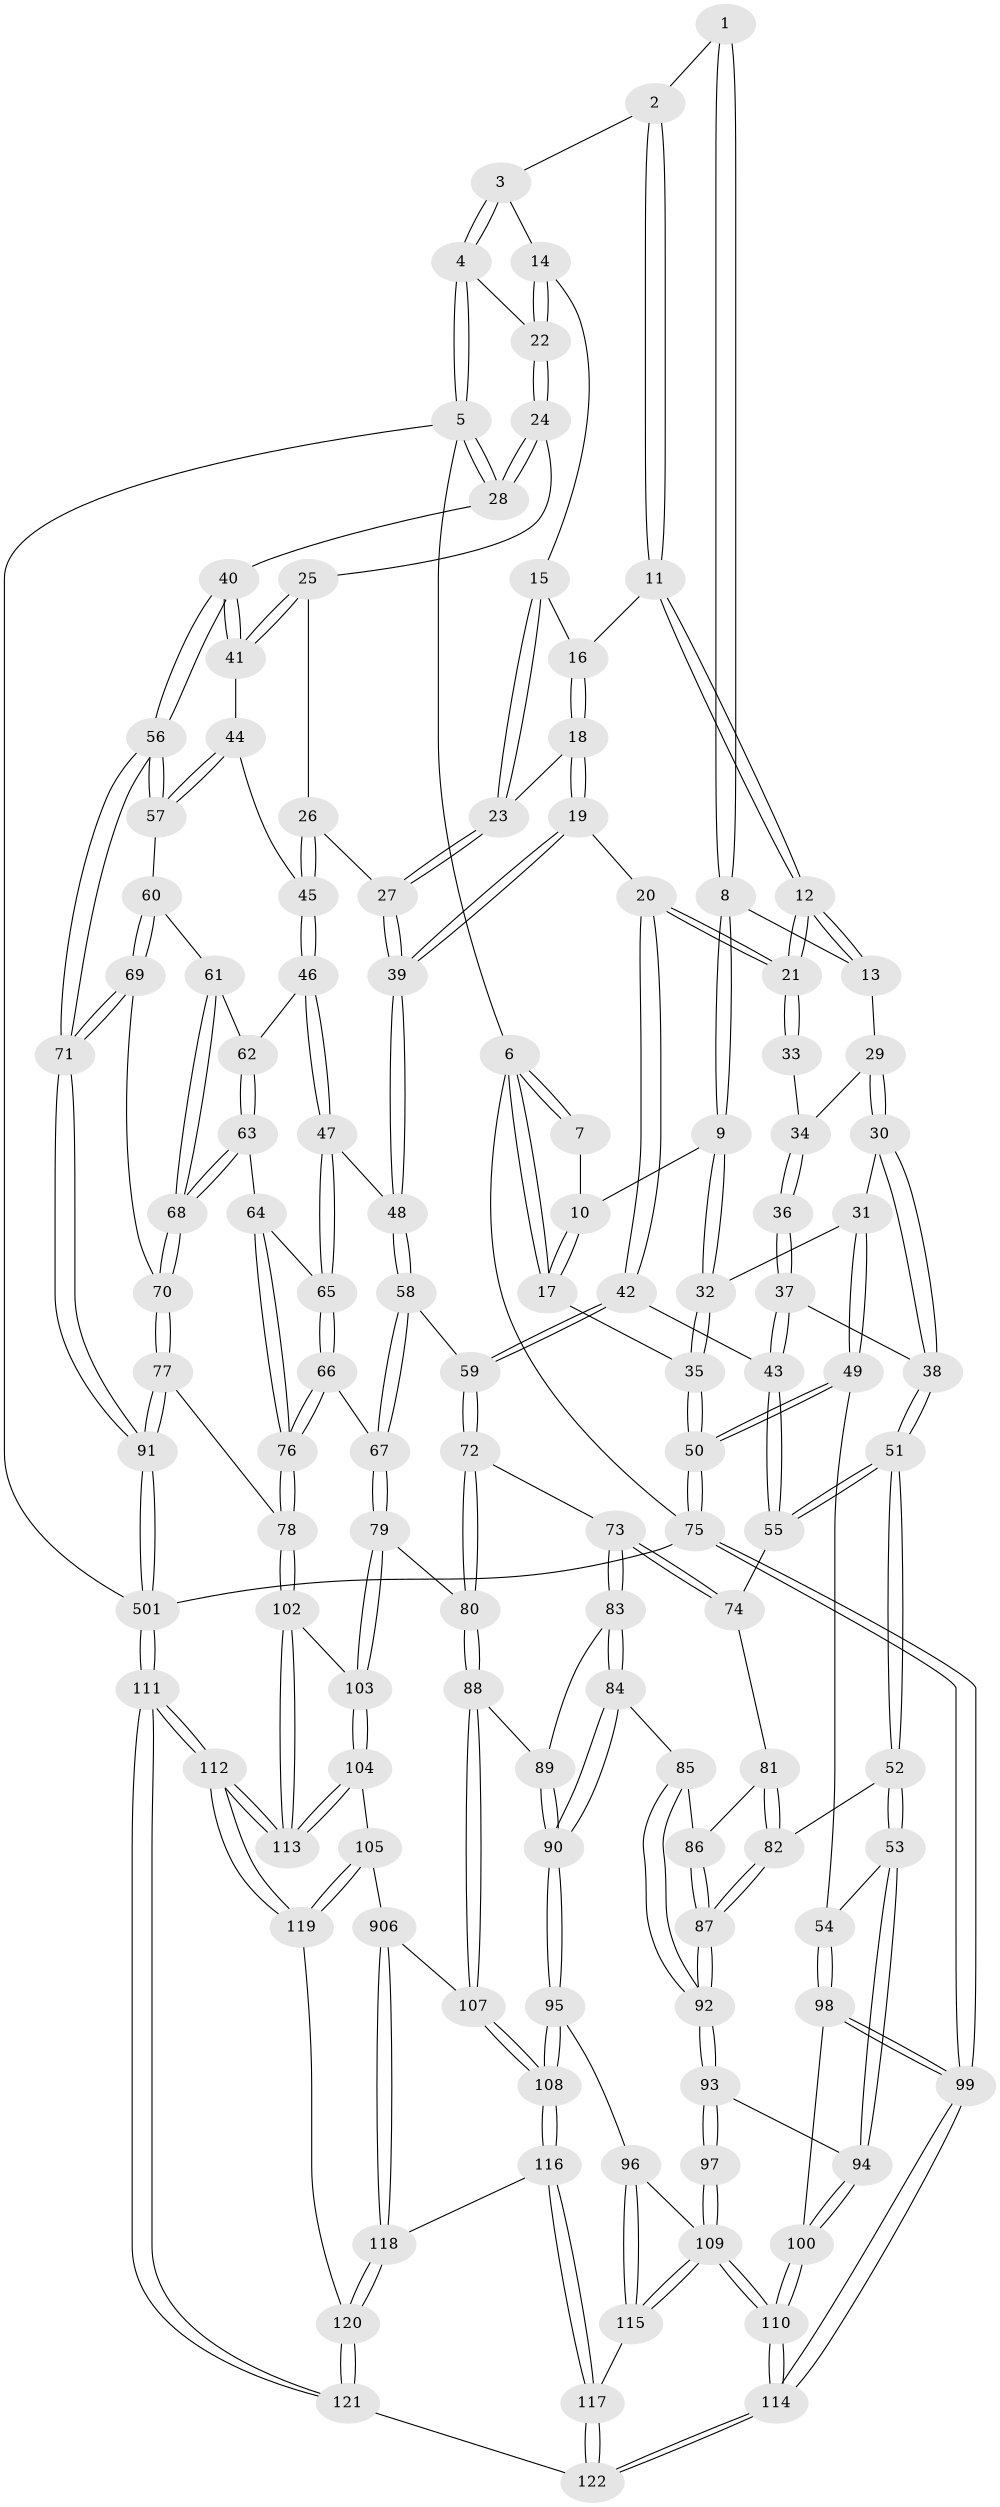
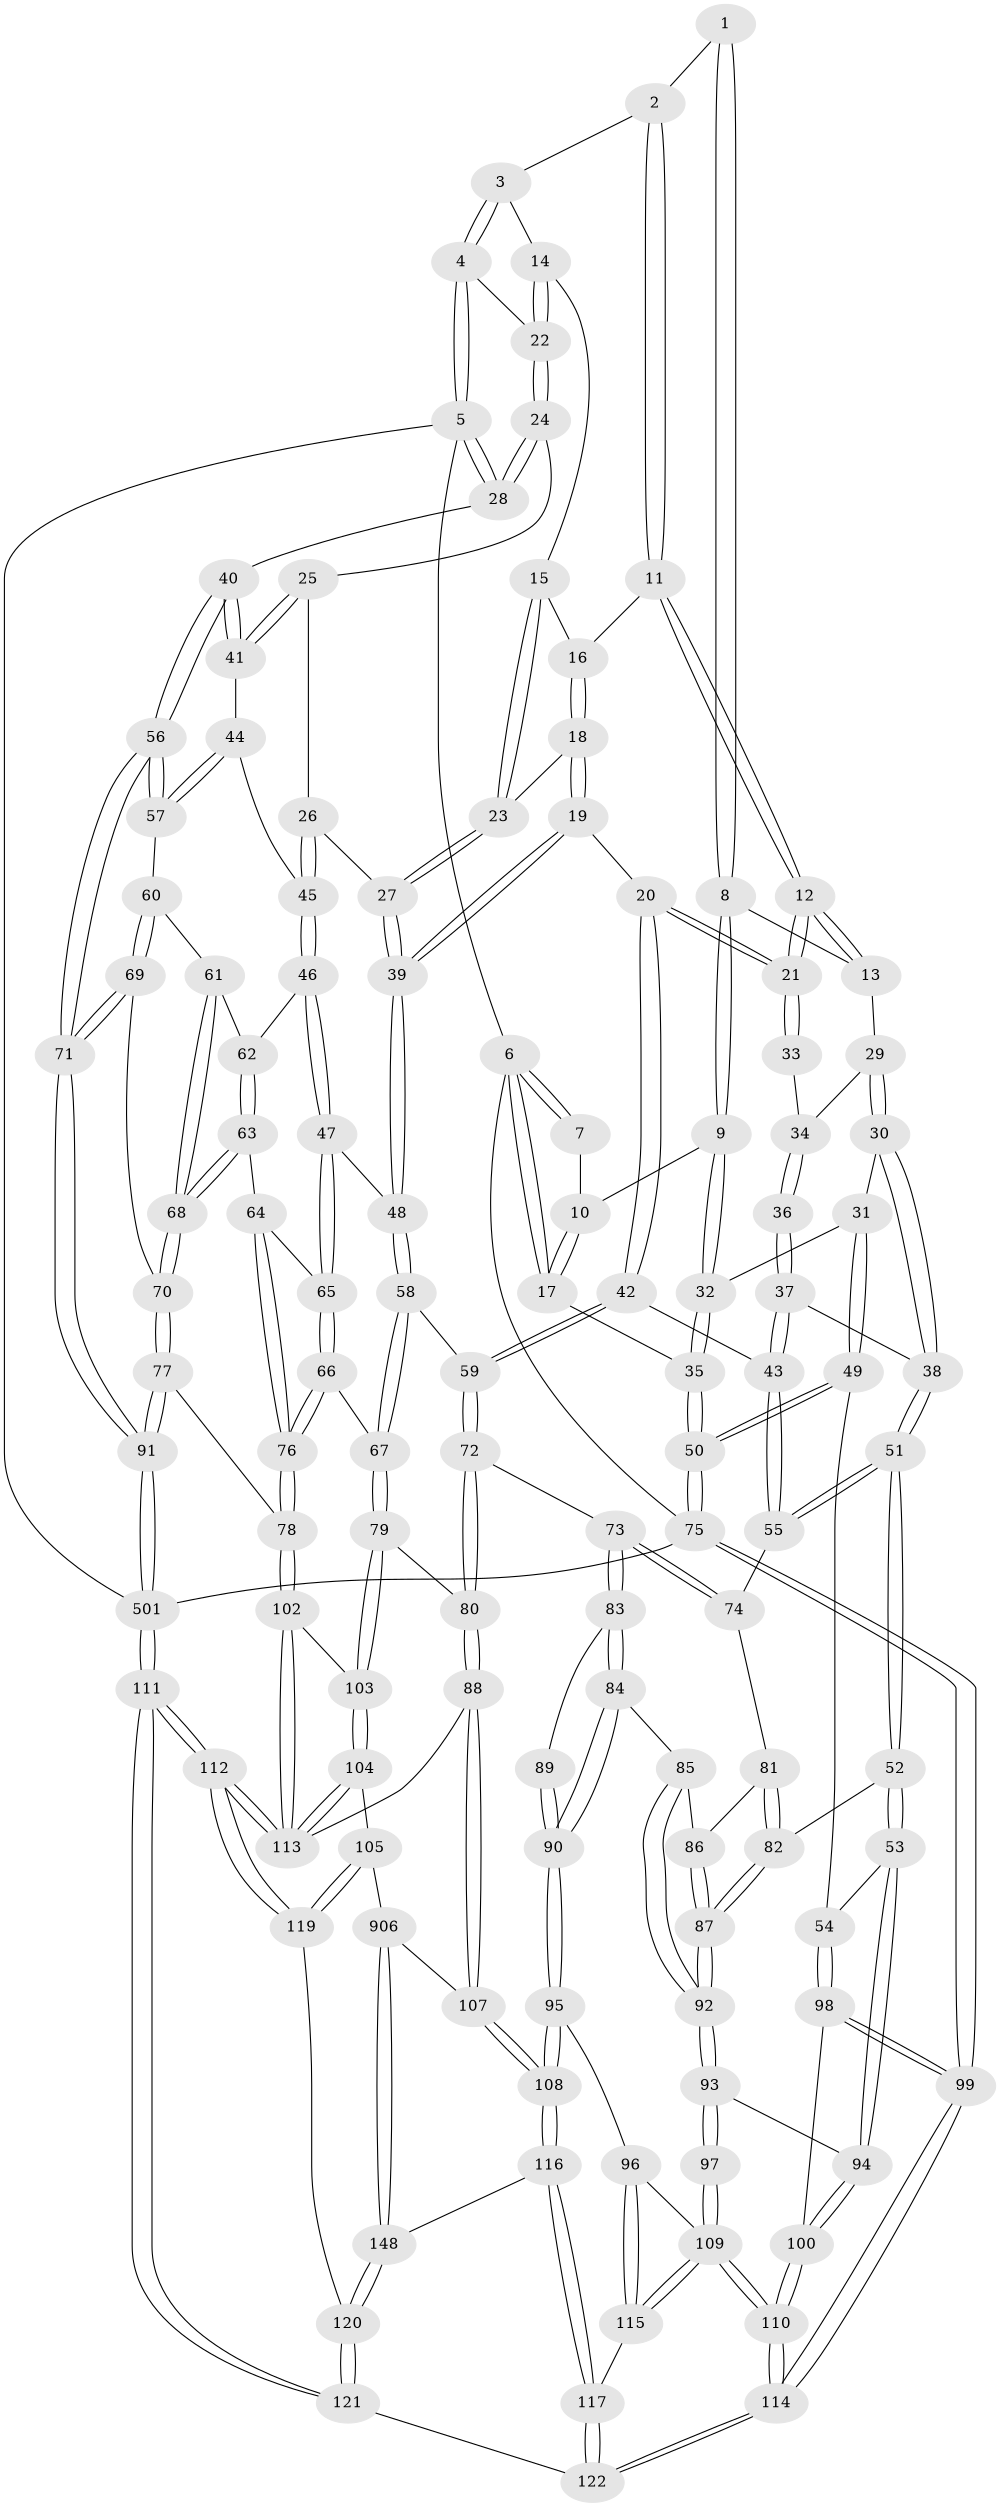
(509, 1729) -> (402, 1789)
(384, 2245) -> (384, 2245)
